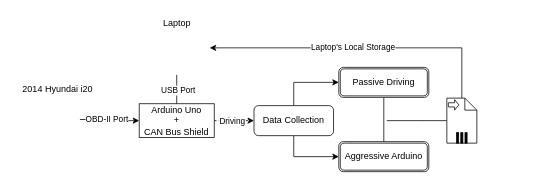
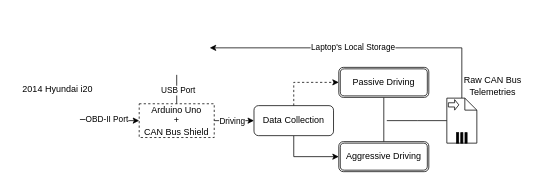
(177, 23) -> none
(303, 82) -> (303, 82)
none -> (492, 86)
(177, 120) -> (177, 120)
(217, 120) -> (217, 120)
(384, 156) -> (384, 156)
